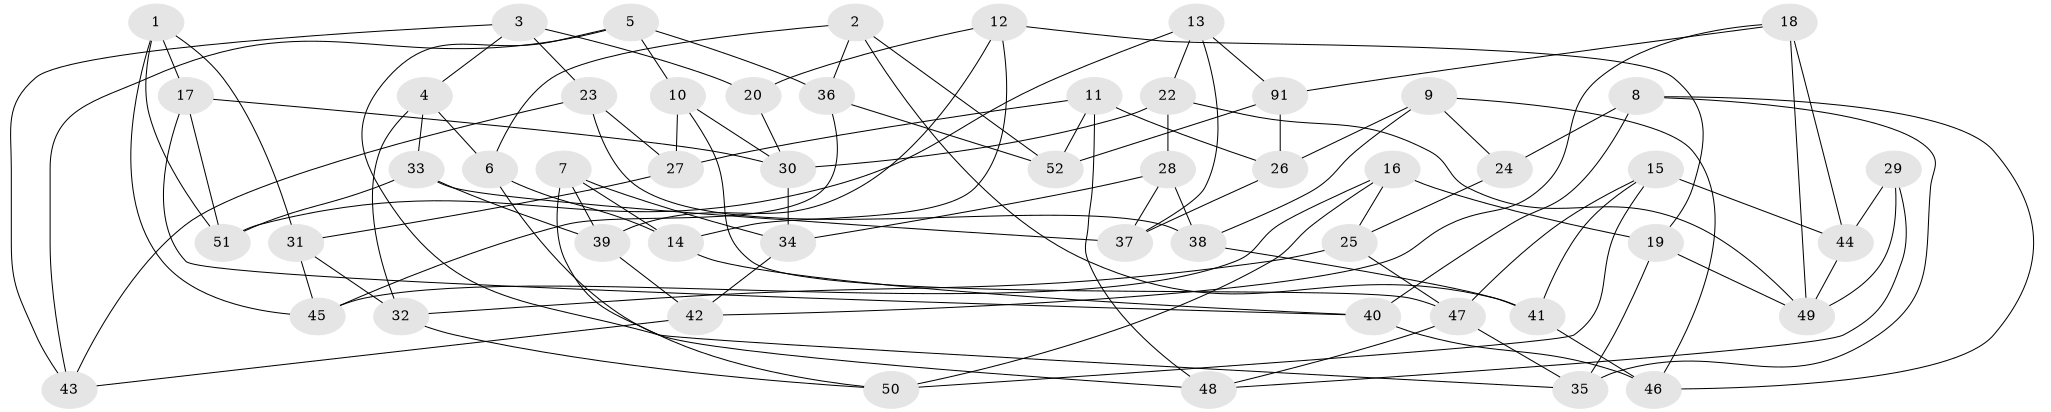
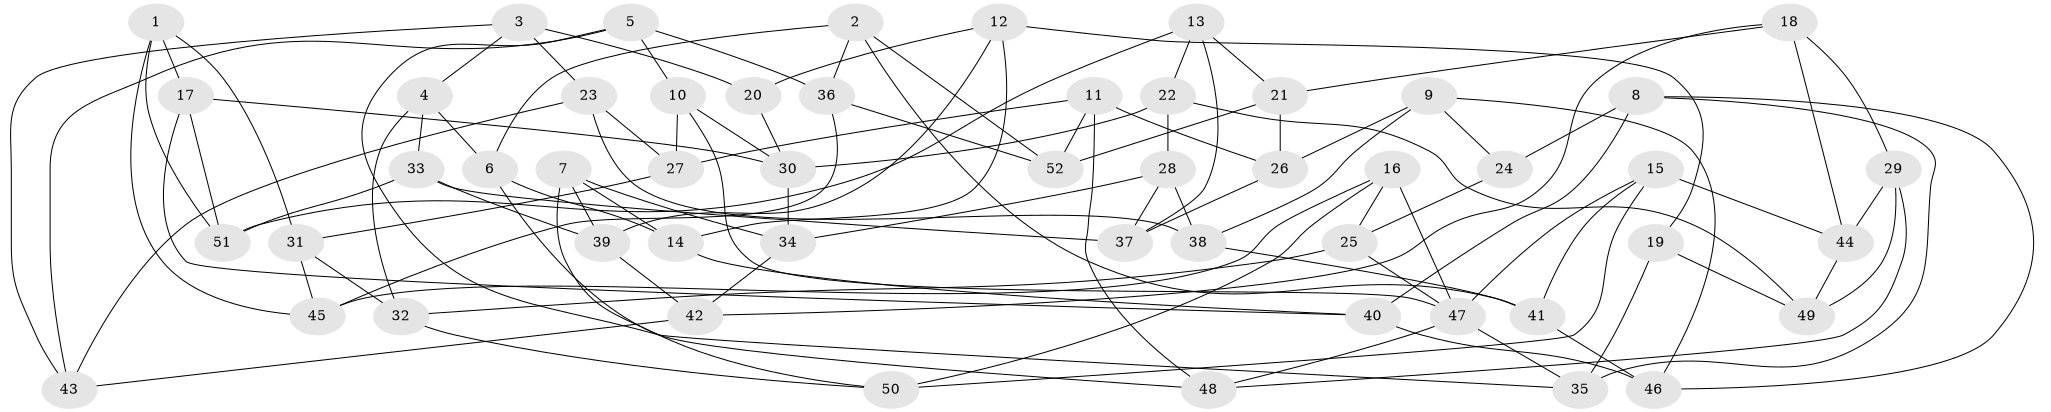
(1280, 96) -> (1280, 96)
(1798, 169) -> (1855, 89)
(1516, 211) -> (1428, 249)
